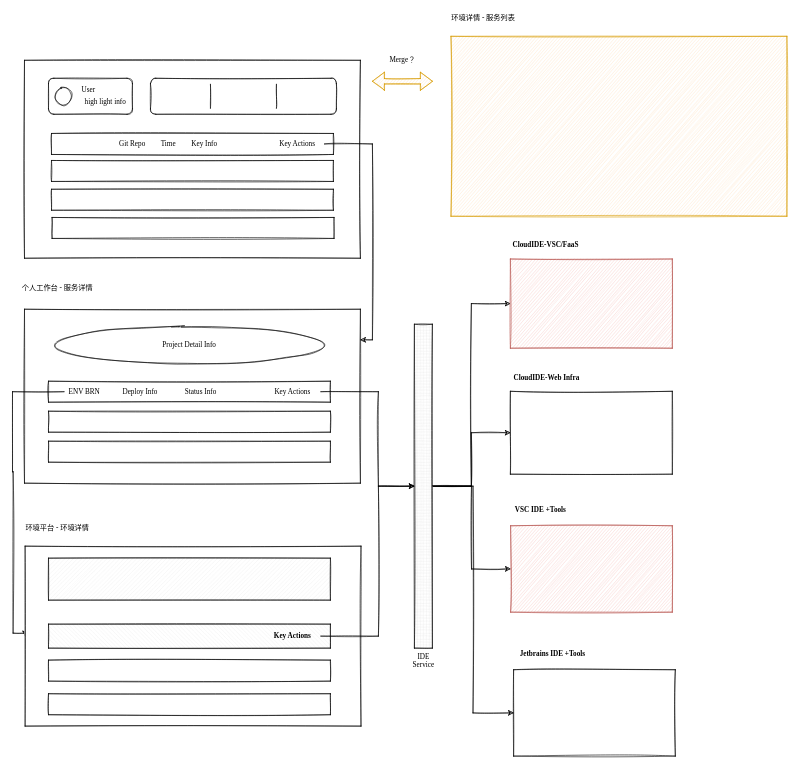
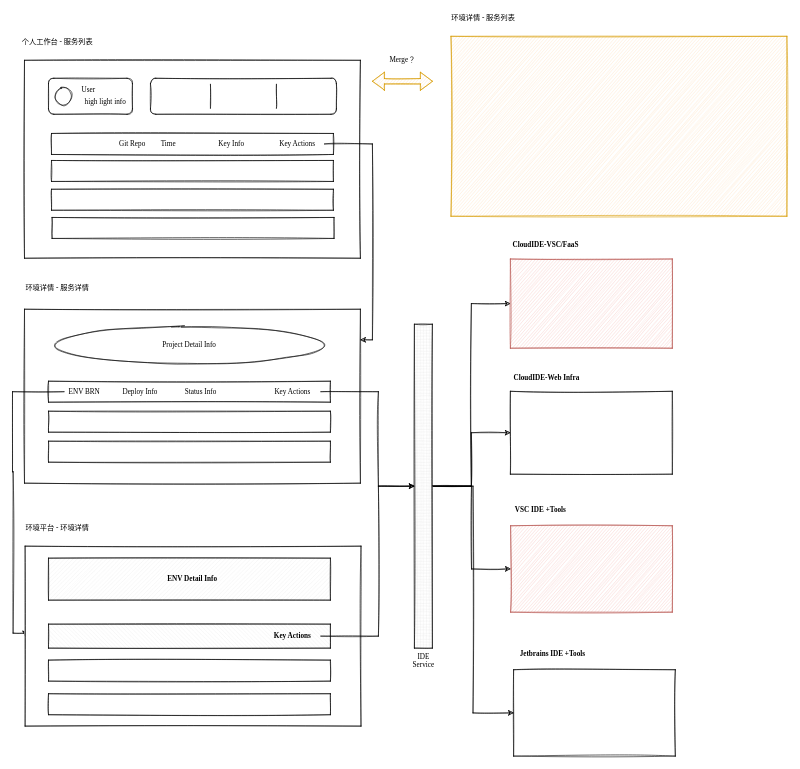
none -> (57, 42)
(204, 144) -> (231, 144)
(57, 288) -> (57, 288)
none -> (192, 579)
